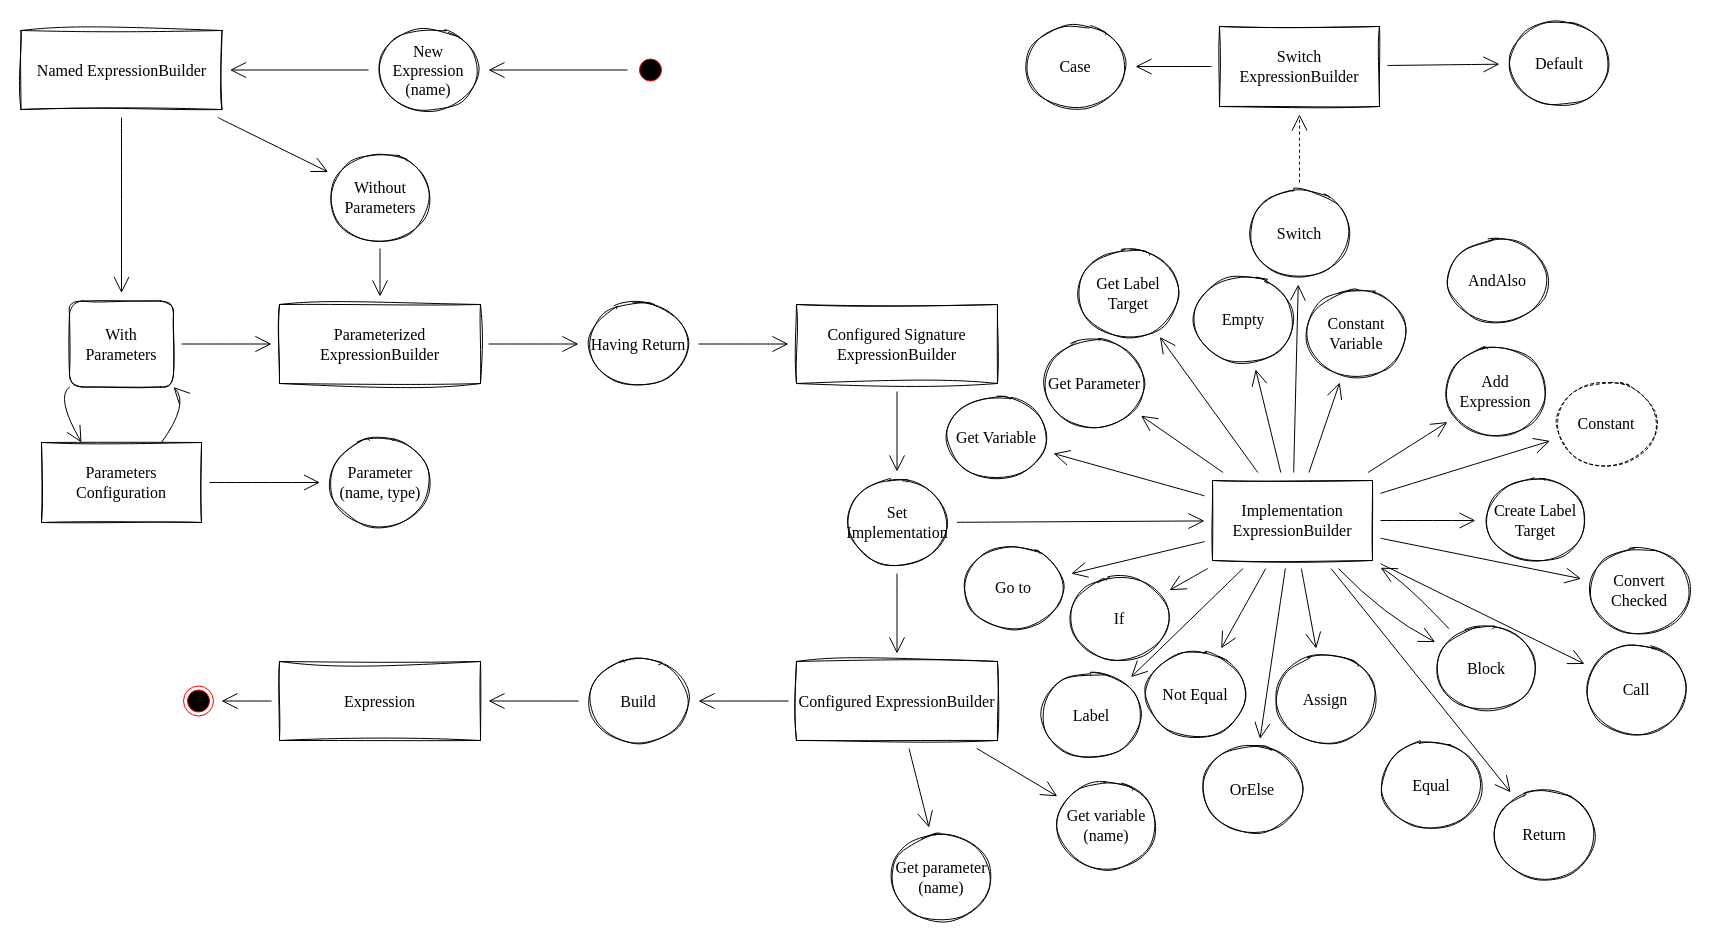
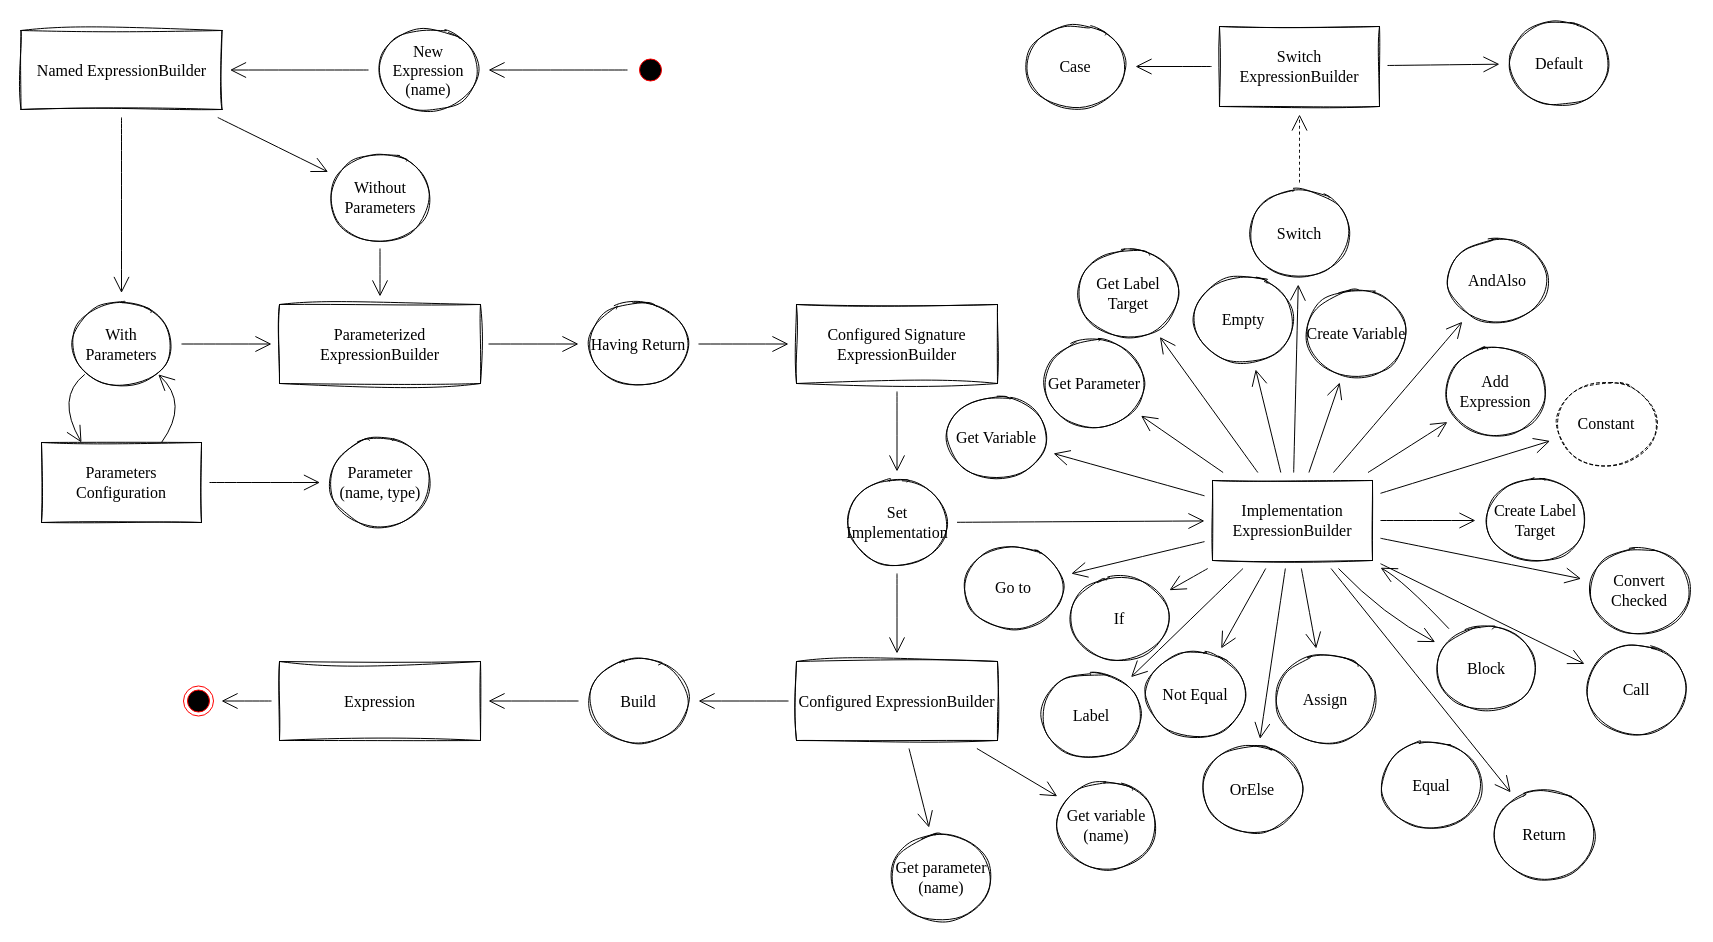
(1357, 334) -> (1357, 334)
(122, 344) -> (122, 344)
none -> (1399, 396)
